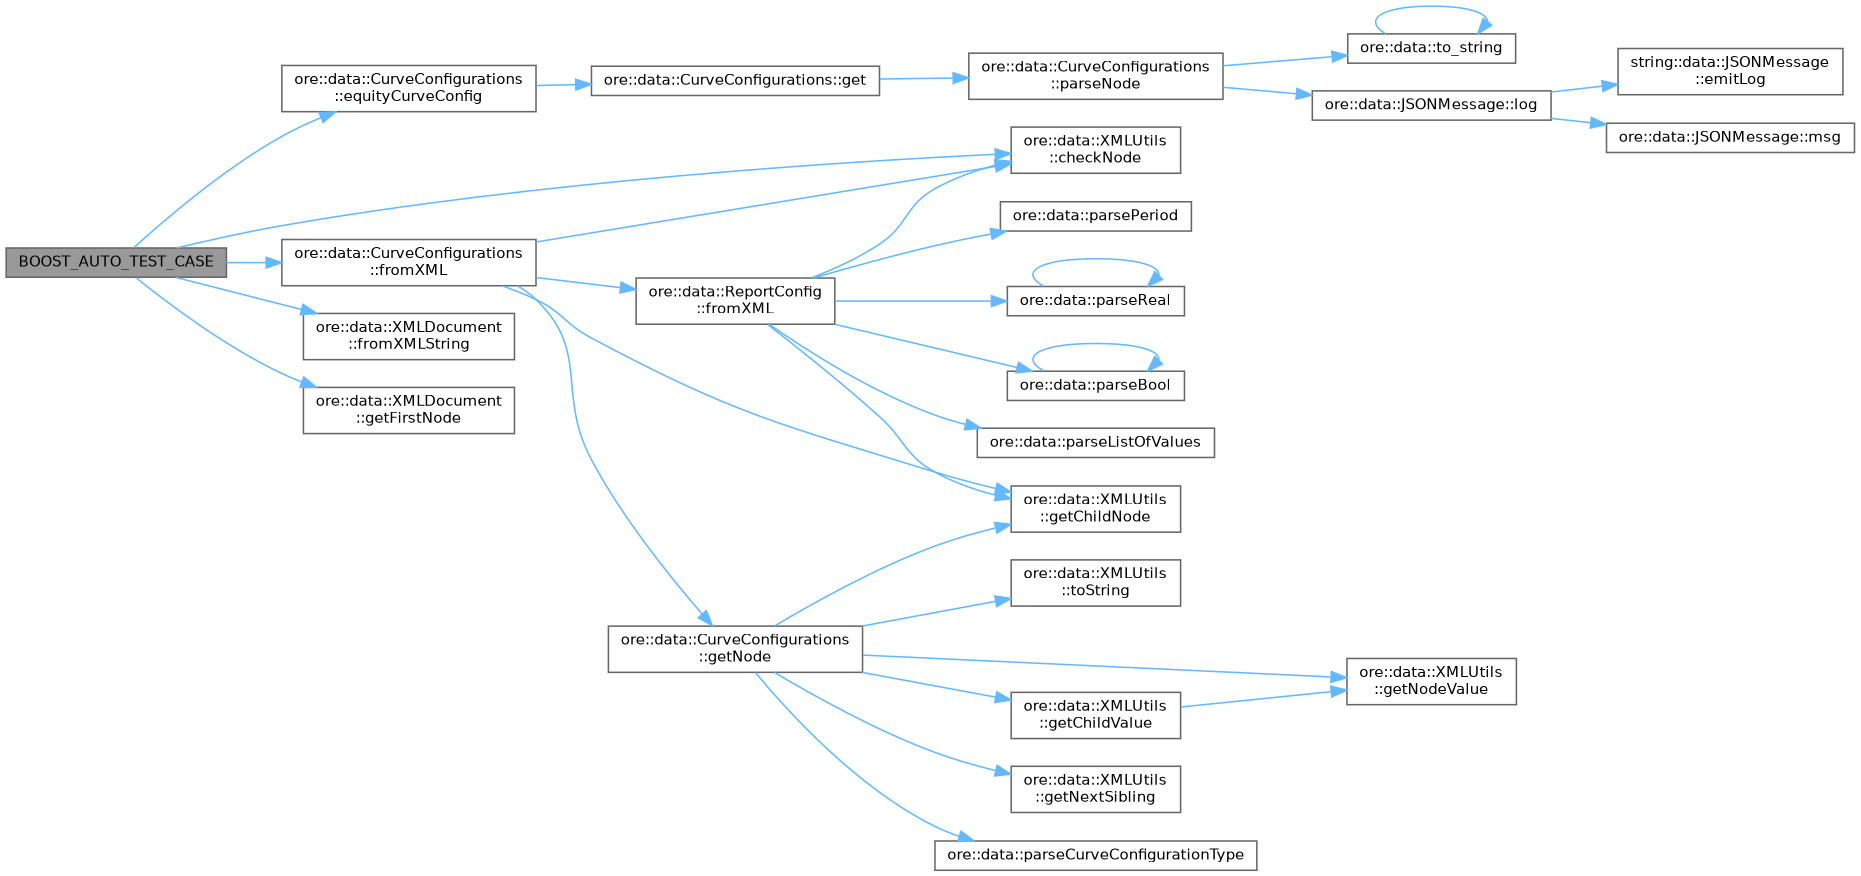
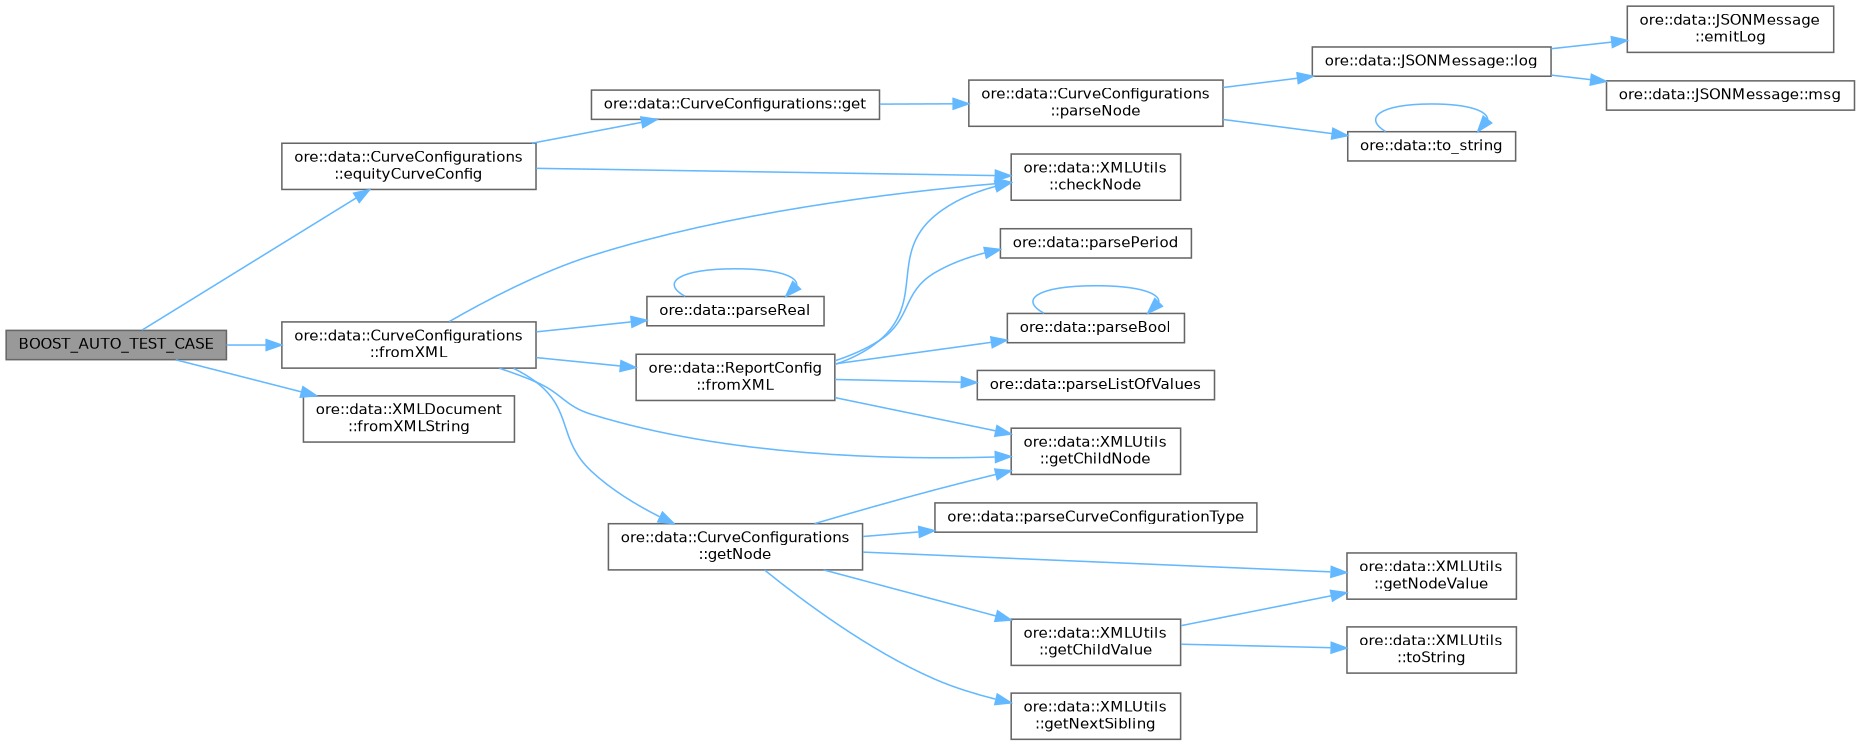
(1731, 72) -> (1731, 29)
(584, 185) -> (766, 172)
(913, 301) -> (584, 327)
(409, 410) -> none
(929, 614) -> (1256, 646)
